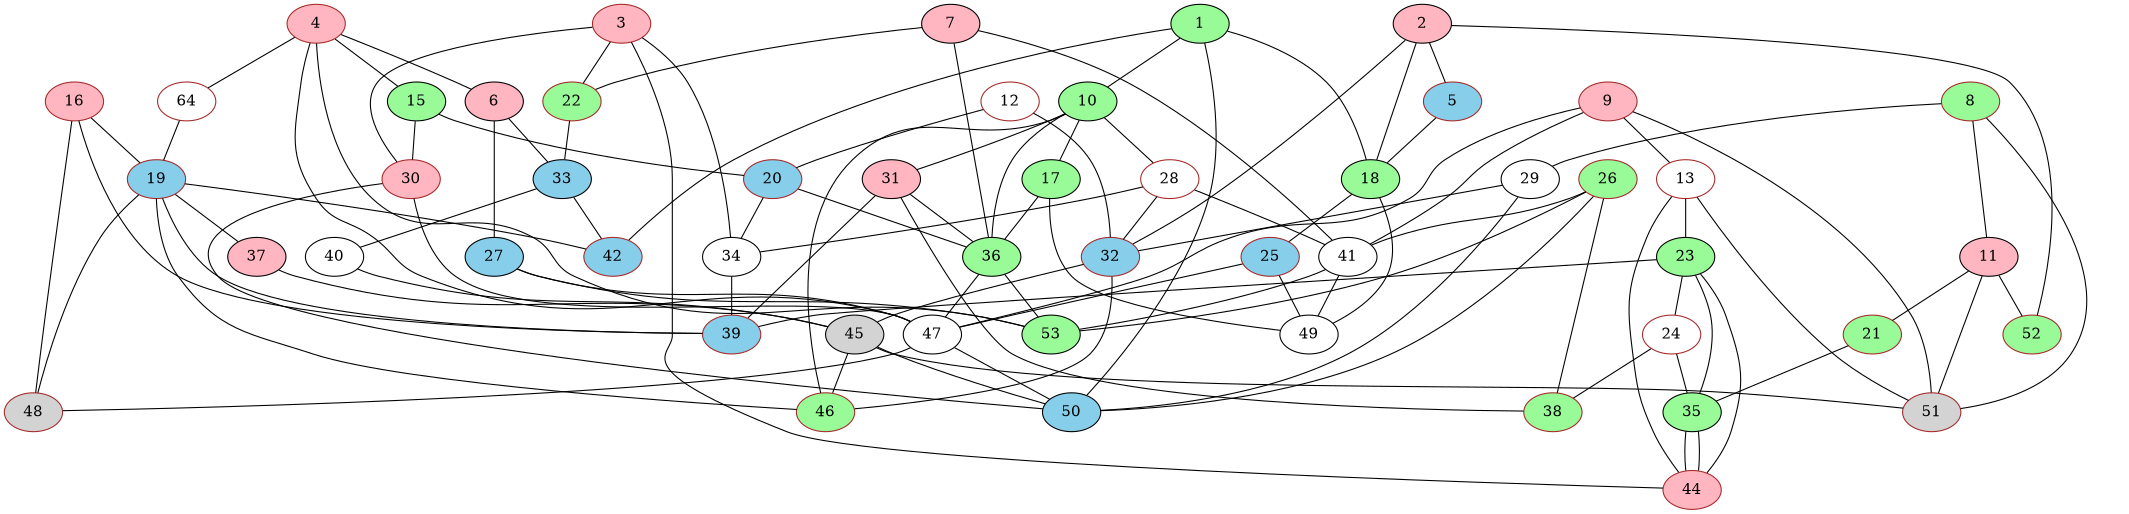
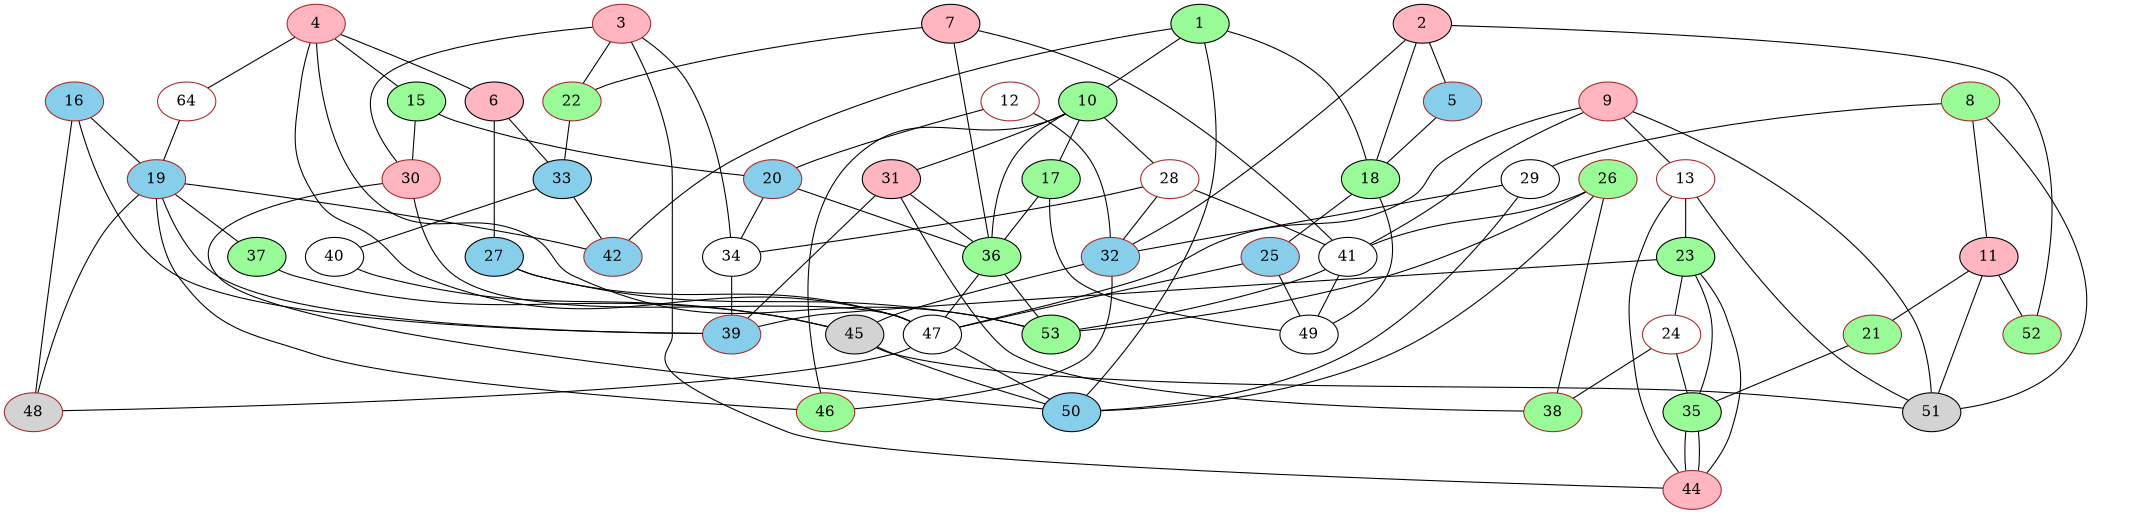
(74, 101) -> (74, 101)
(257, 257) -> (257, 257)
(840, 373) -> none
(1932, 412) -> (1932, 412)
